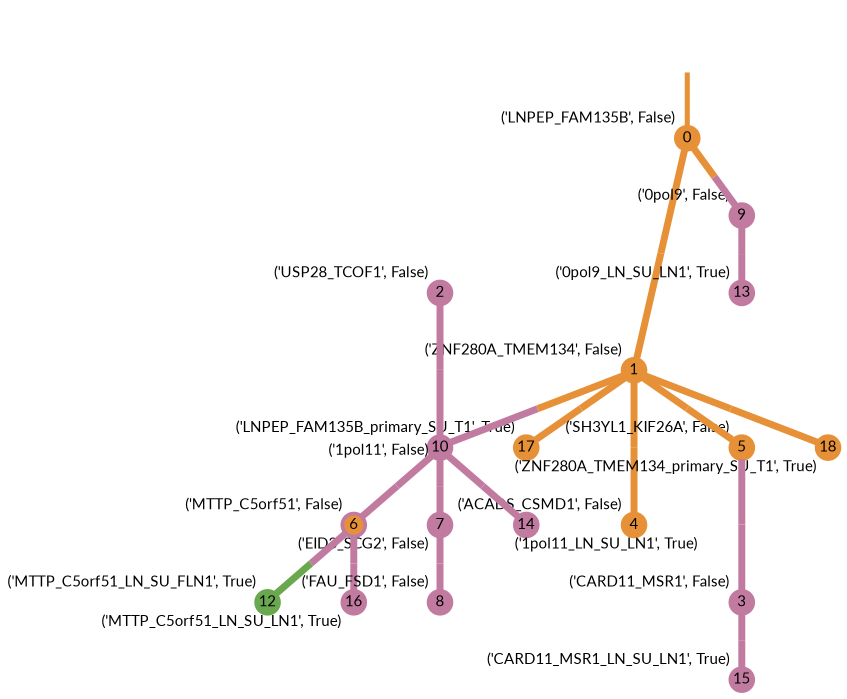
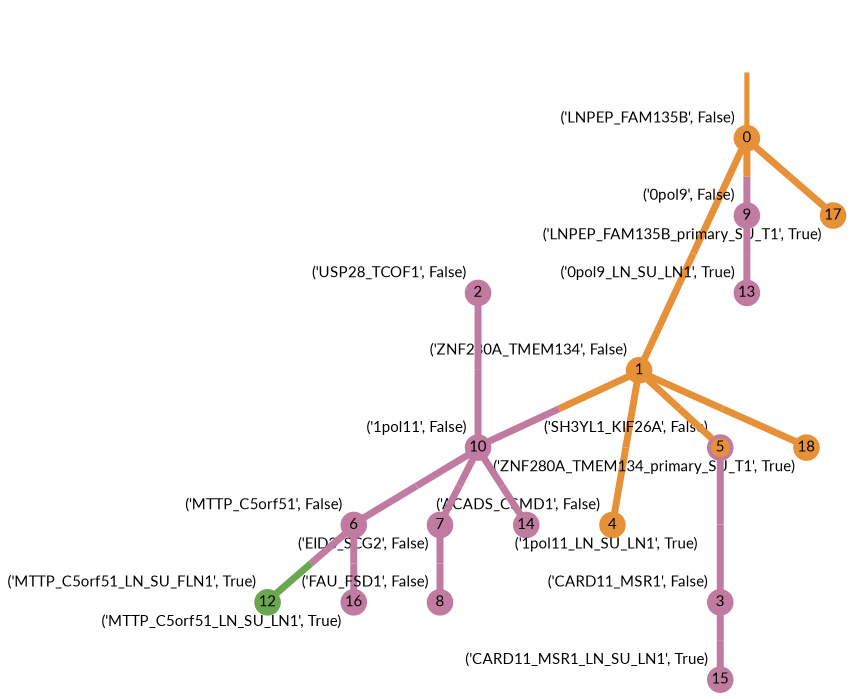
(581, 409) -> (790, 177)
(742, 448) -> (720, 448)
(354, 525) -> (354, 525)
